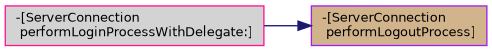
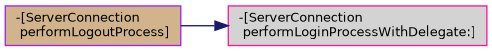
(281, 26) -> (198, 26)
